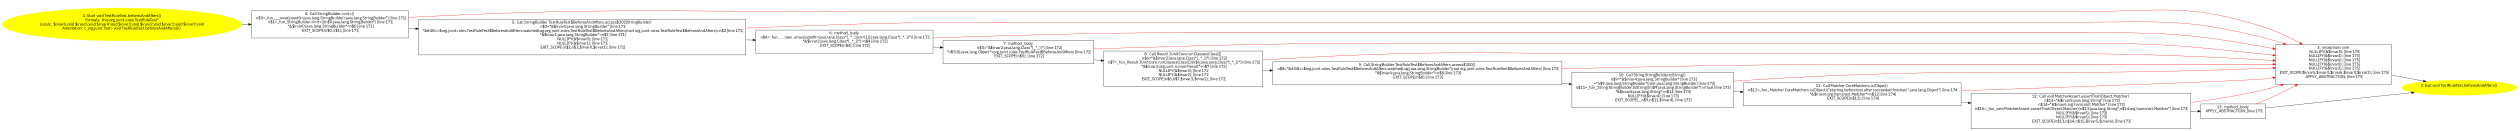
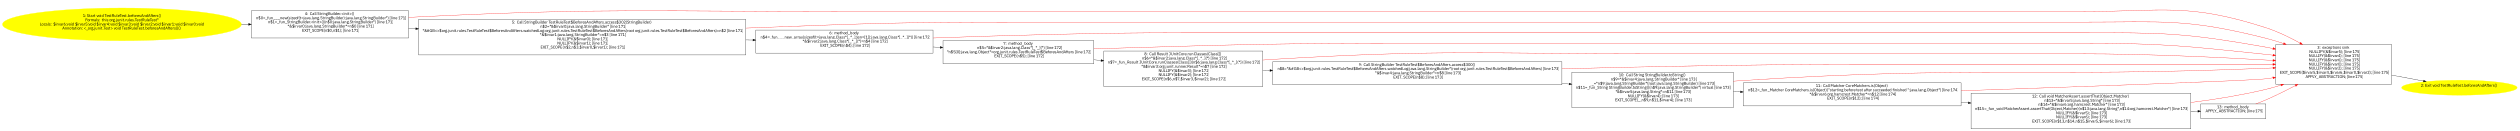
(2339, 100) -> none
